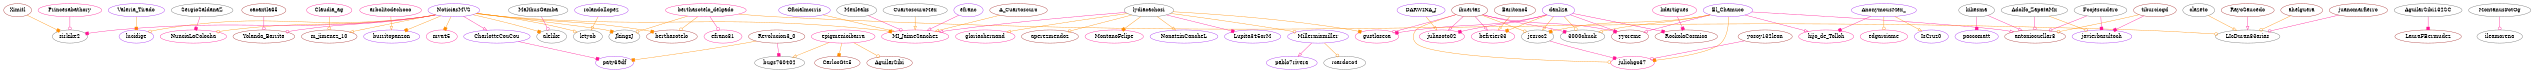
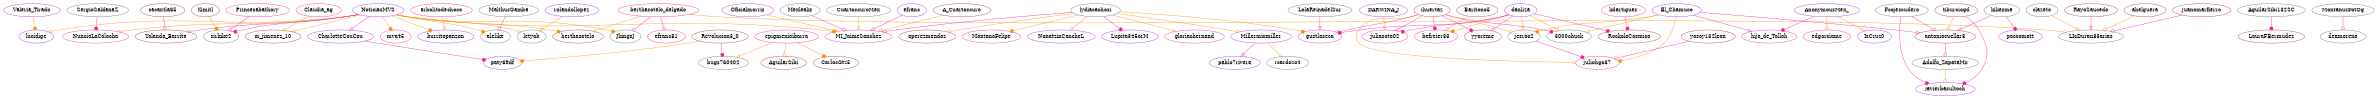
none -> (1320, 10)
(1480, 22) -> (1434, 22)
(2035, 22) -> (1945, 48)
(661, 24) -> (644, 22)
(1663, 27) -> none
